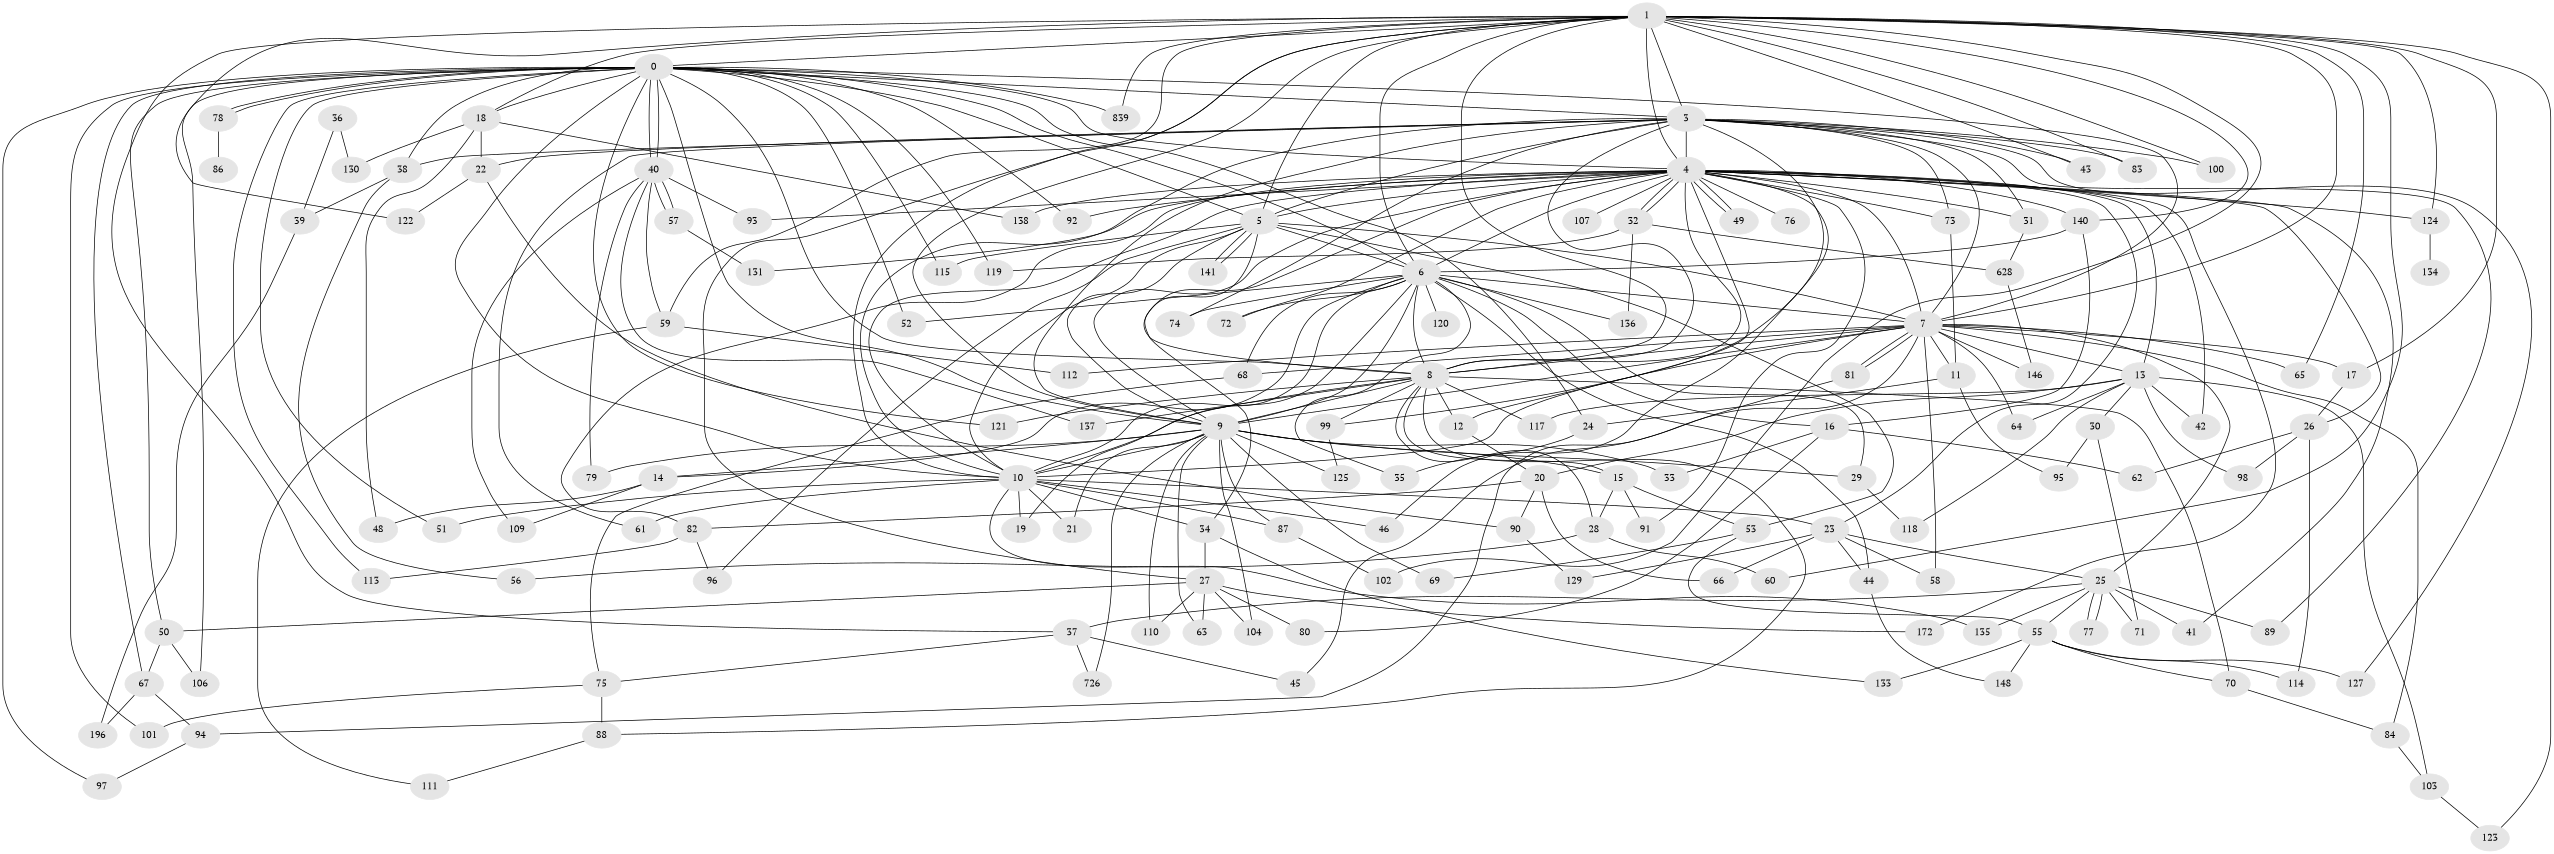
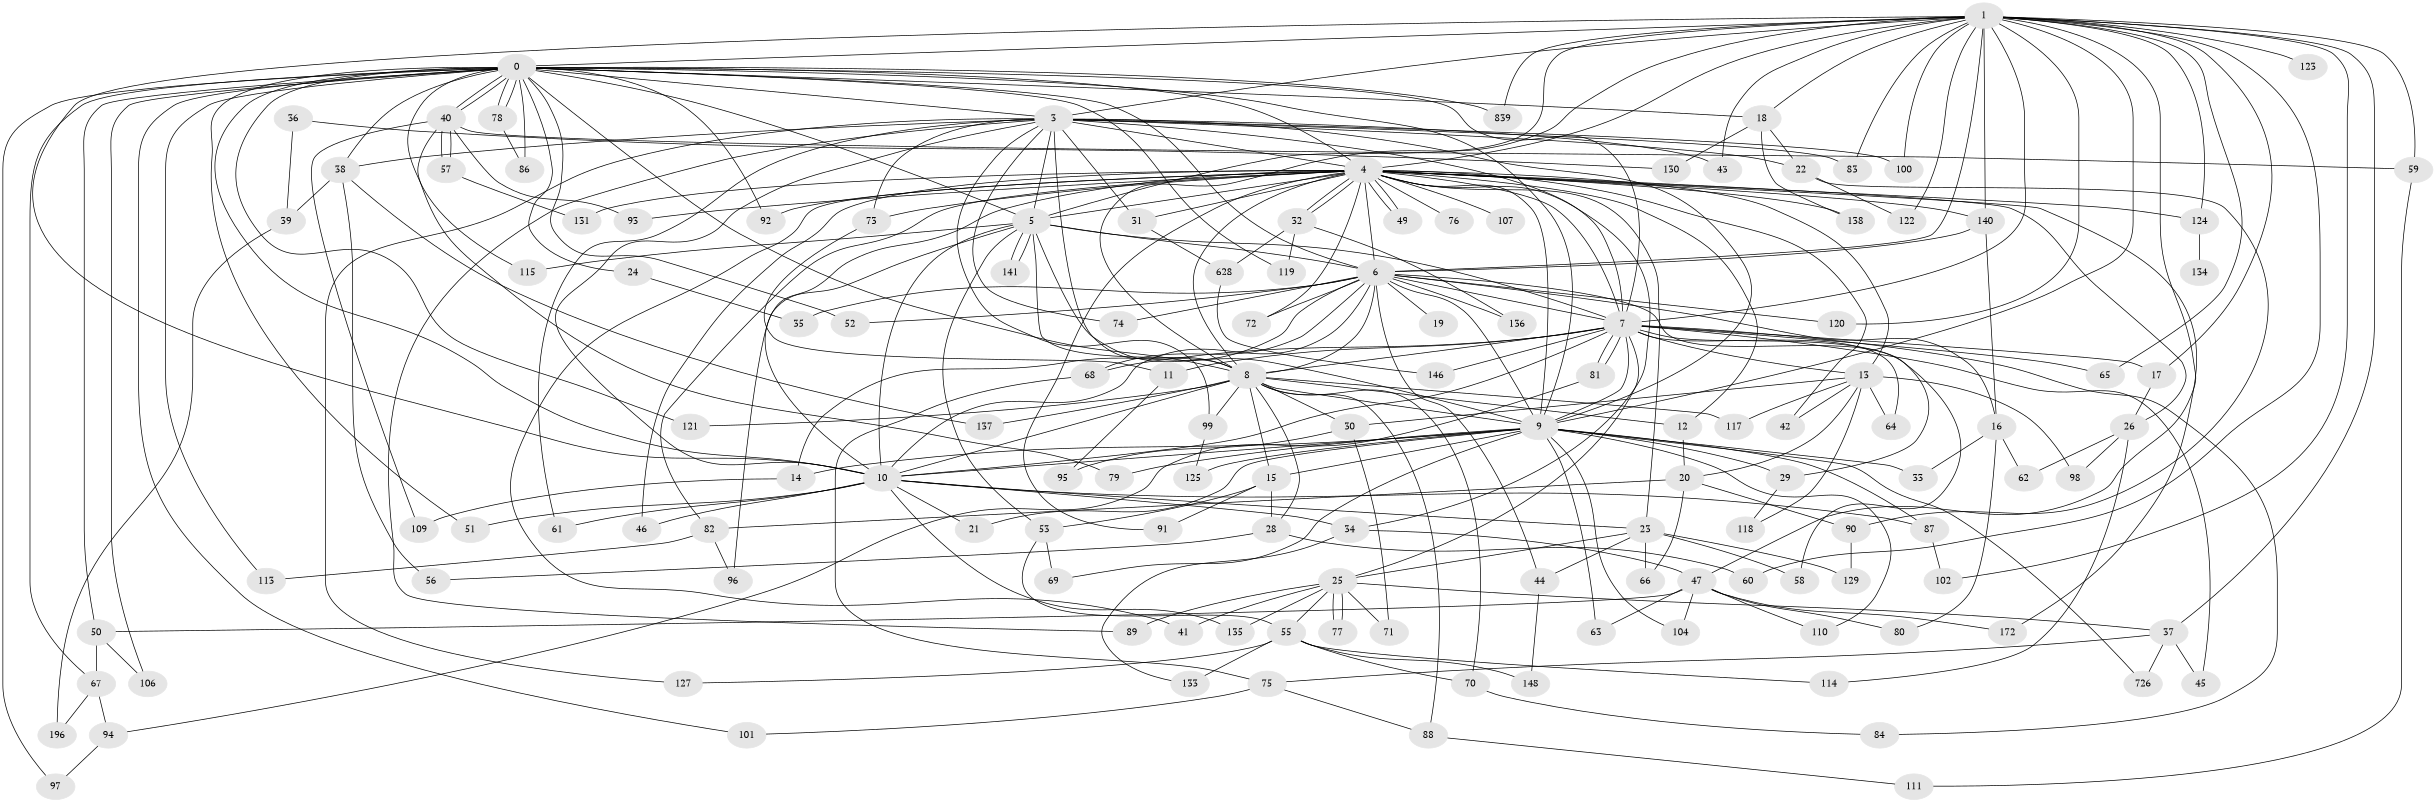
none -> (524, 118)
none -> (2075, 239)
(775, 360) -> (642, 342)
(1069, 376) -> none
none -> (1299, 401)
(1772, 403) -> none
(1019, 504) -> none
(378, 530) -> none
(1205, 581) -> (1697, 581)
(2429, 787) -> none
